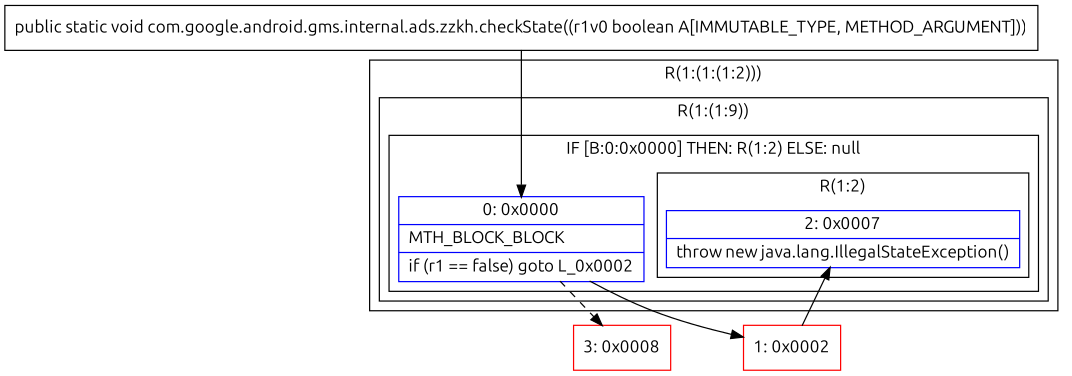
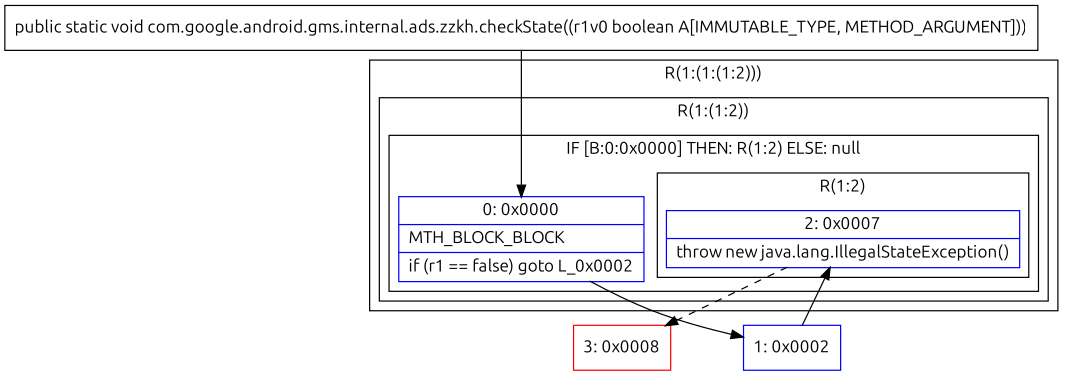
(714, 112) -> (714, 112)
(577, 299) -> (732, 294)
(792, 348) -> (792, 348)
